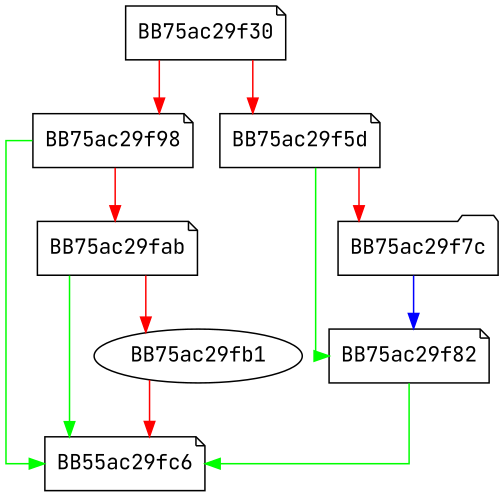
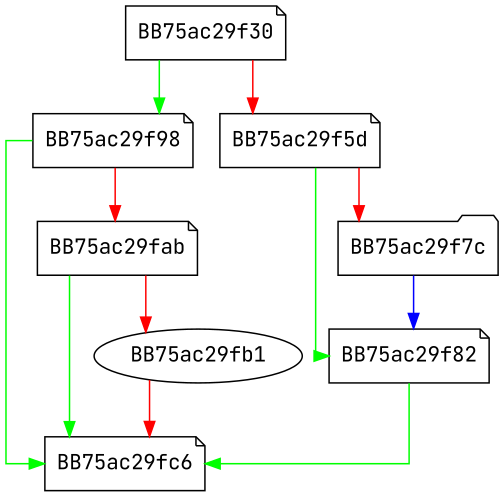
(159, 79) -> (159, 79)
(125, 464) -> (125, 464)
